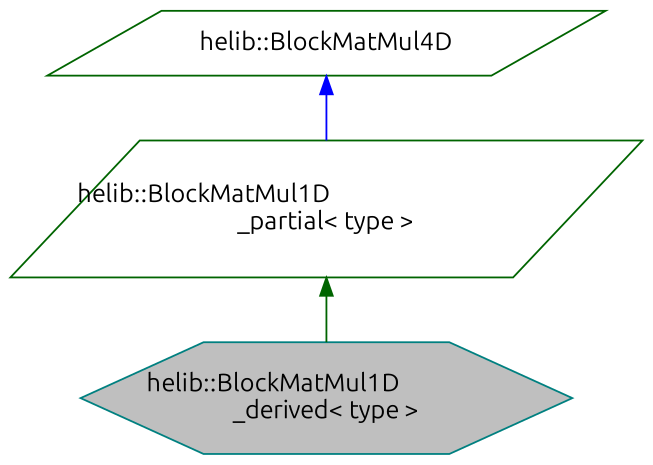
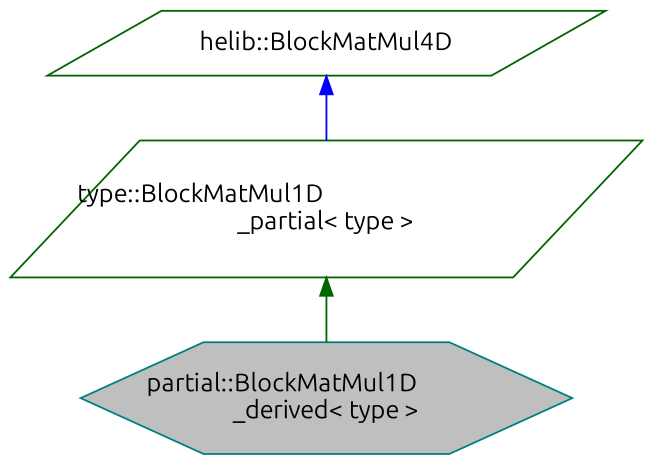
(326, 209) -> (326, 209)
(326, 398) -> (326, 398)
